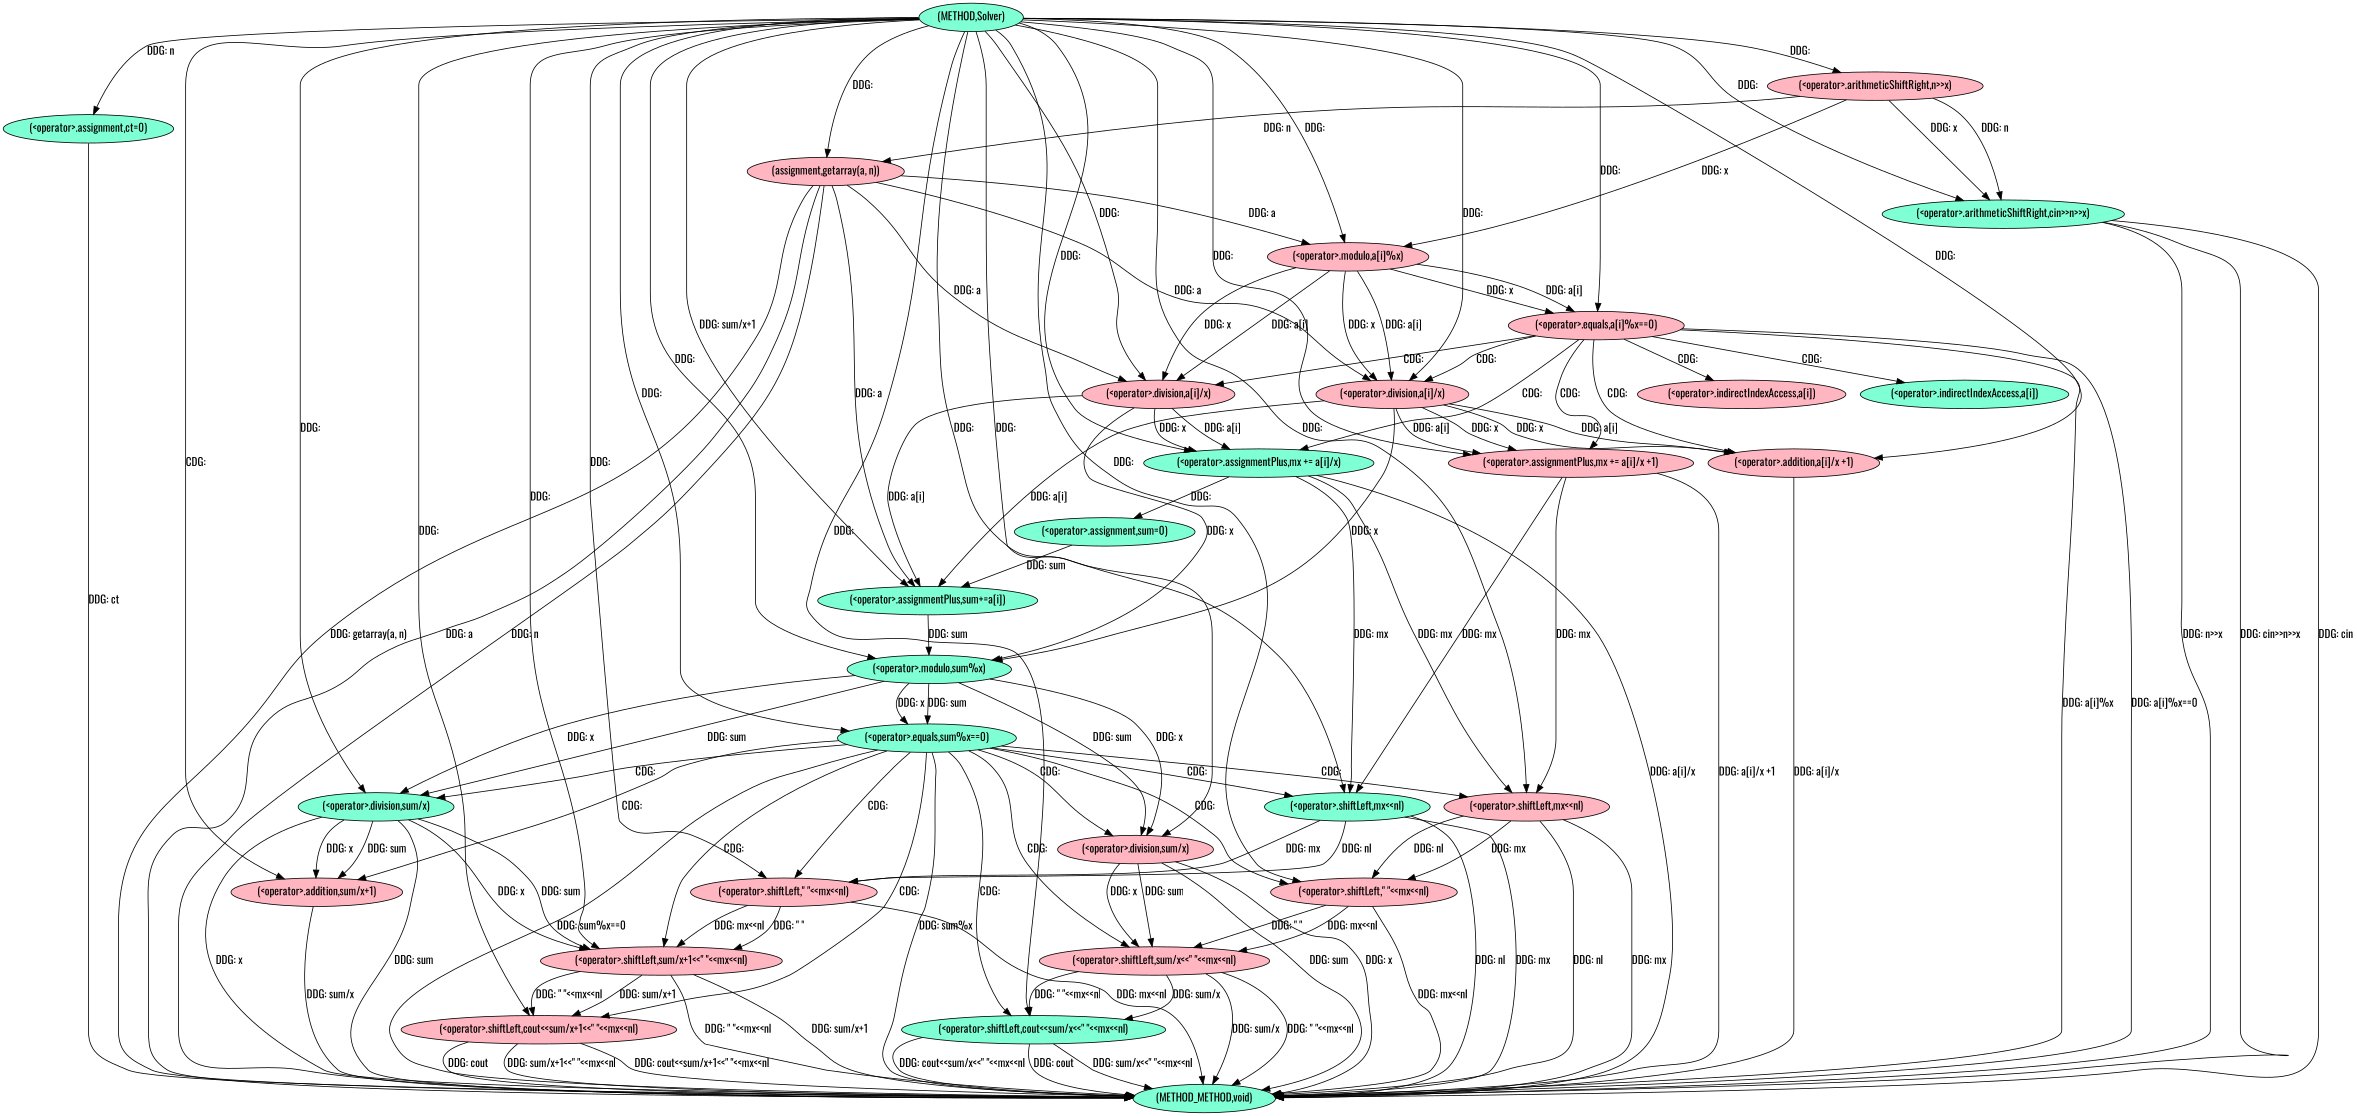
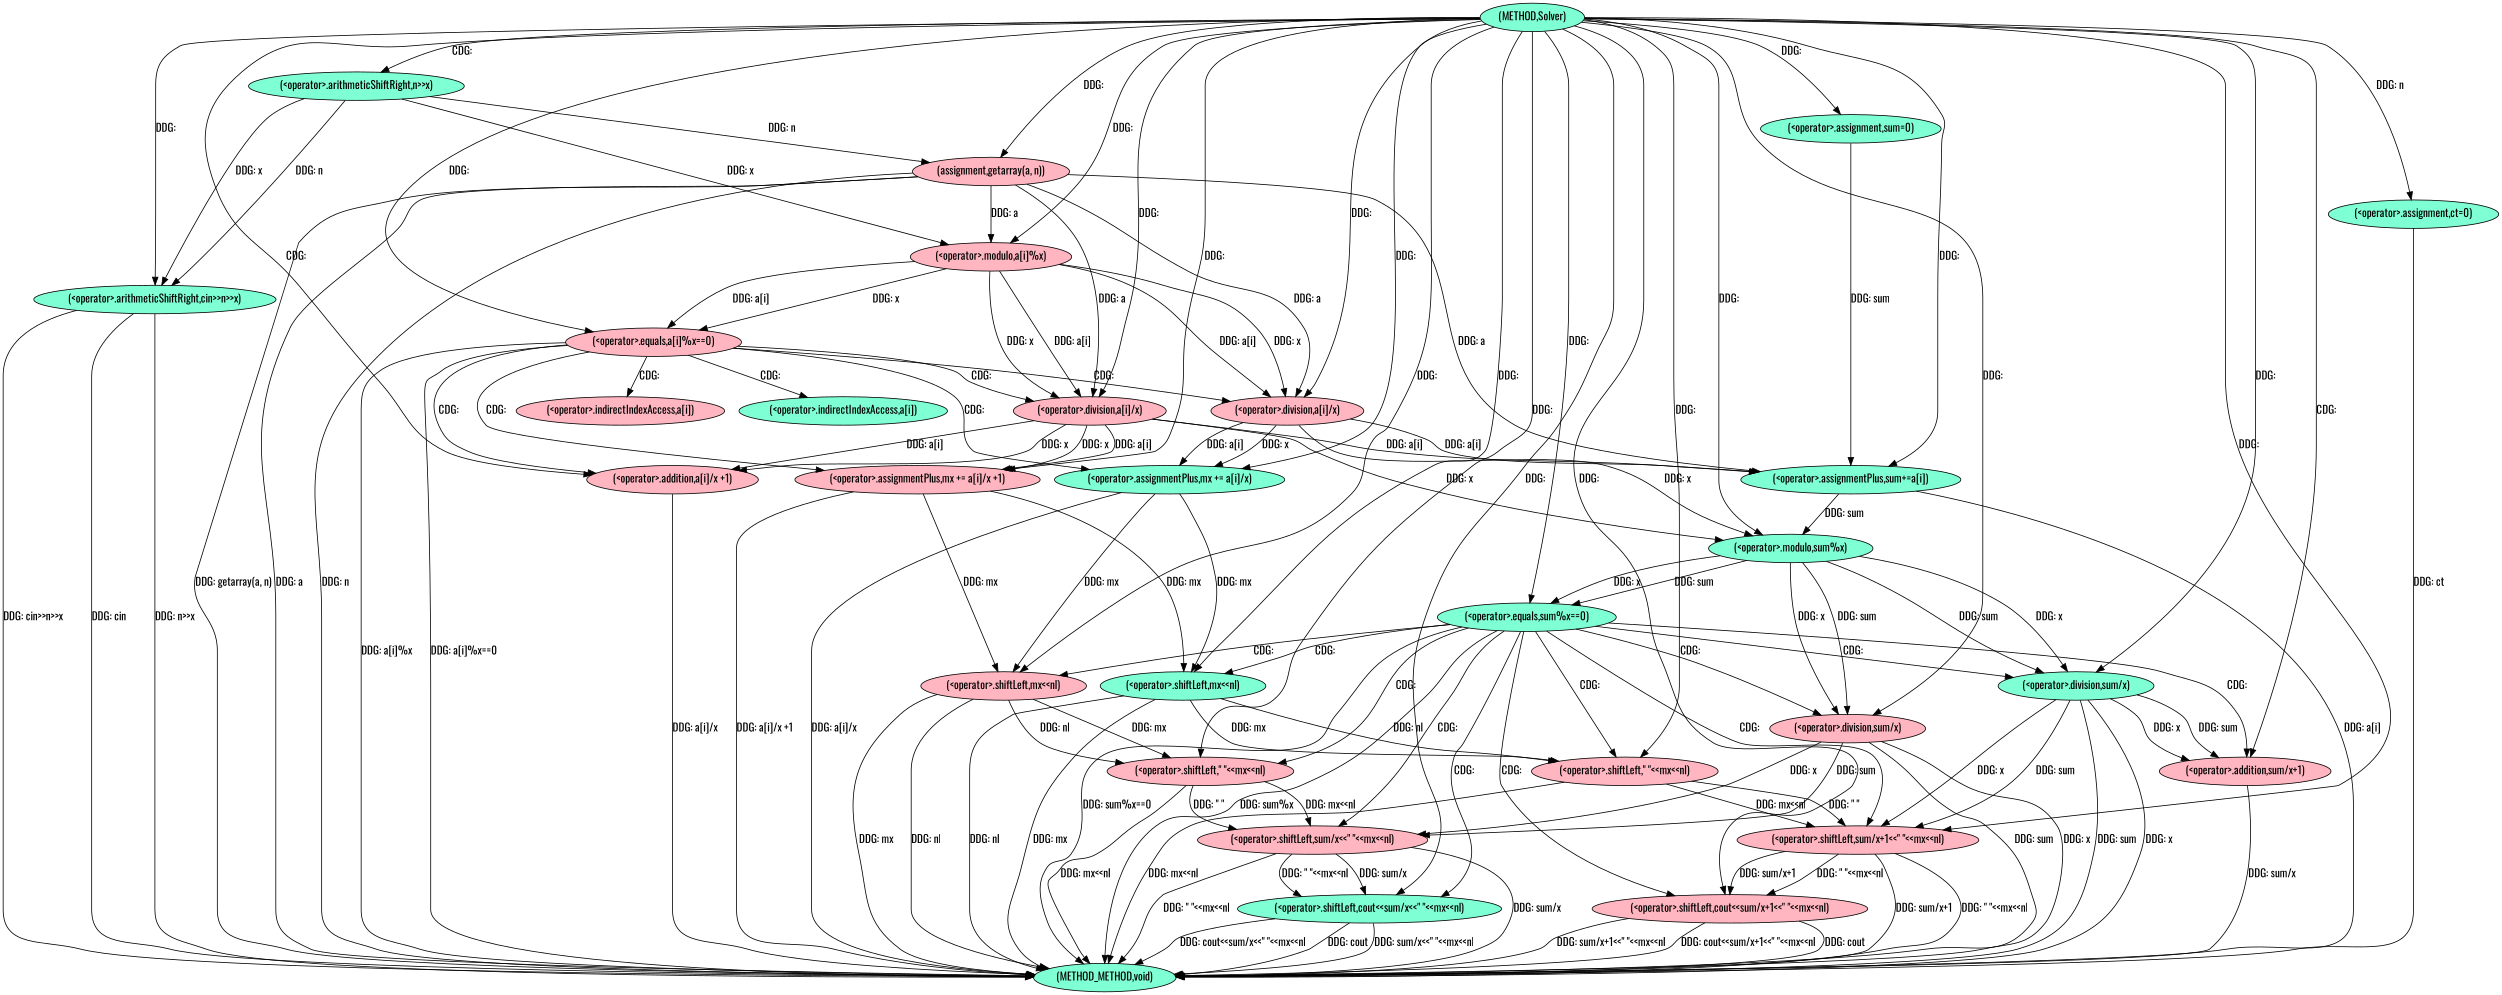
(1801, 52) -> (463, 52)
(1875, 86) -> (356, 86)
(1947, 257) -> (298, 257)
(728, 326) -> (1951, 257)
(1185, 496) -> (1721, 35)
none -> (2215, 950)
